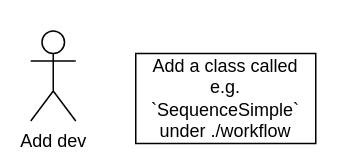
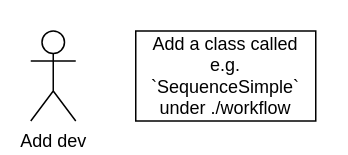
(226, 98) -> (226, 76)
